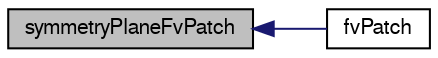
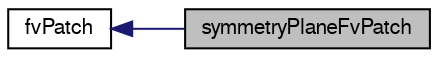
(300, 29) -> (158, 29)
